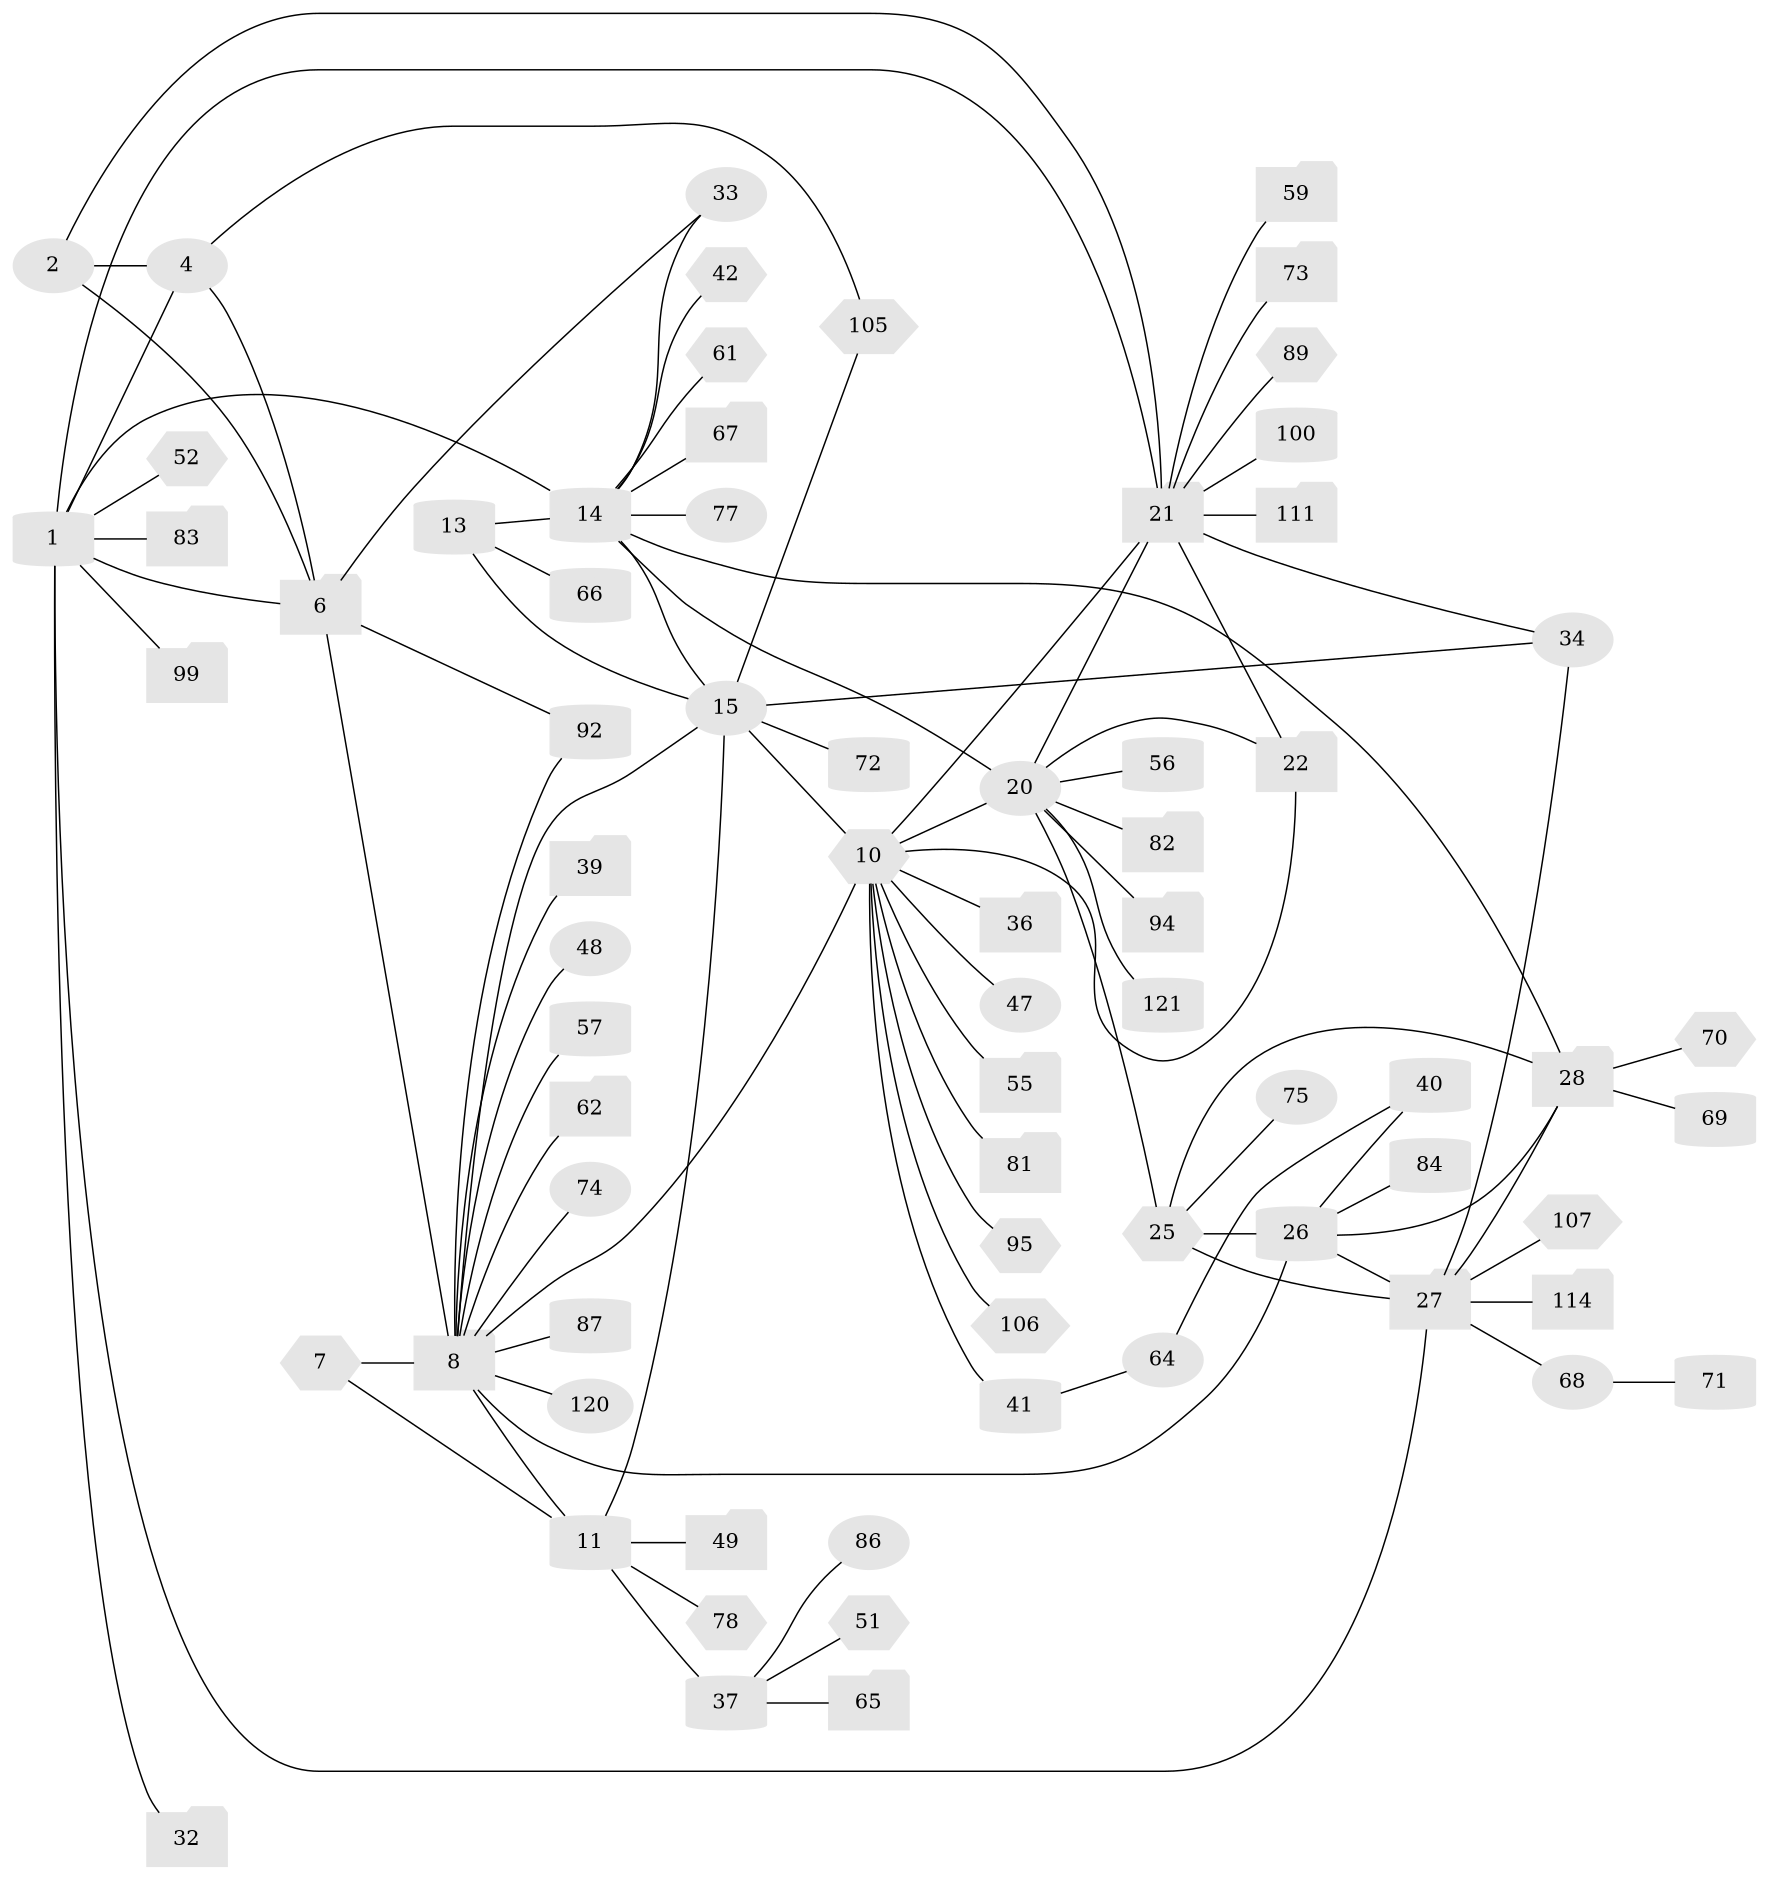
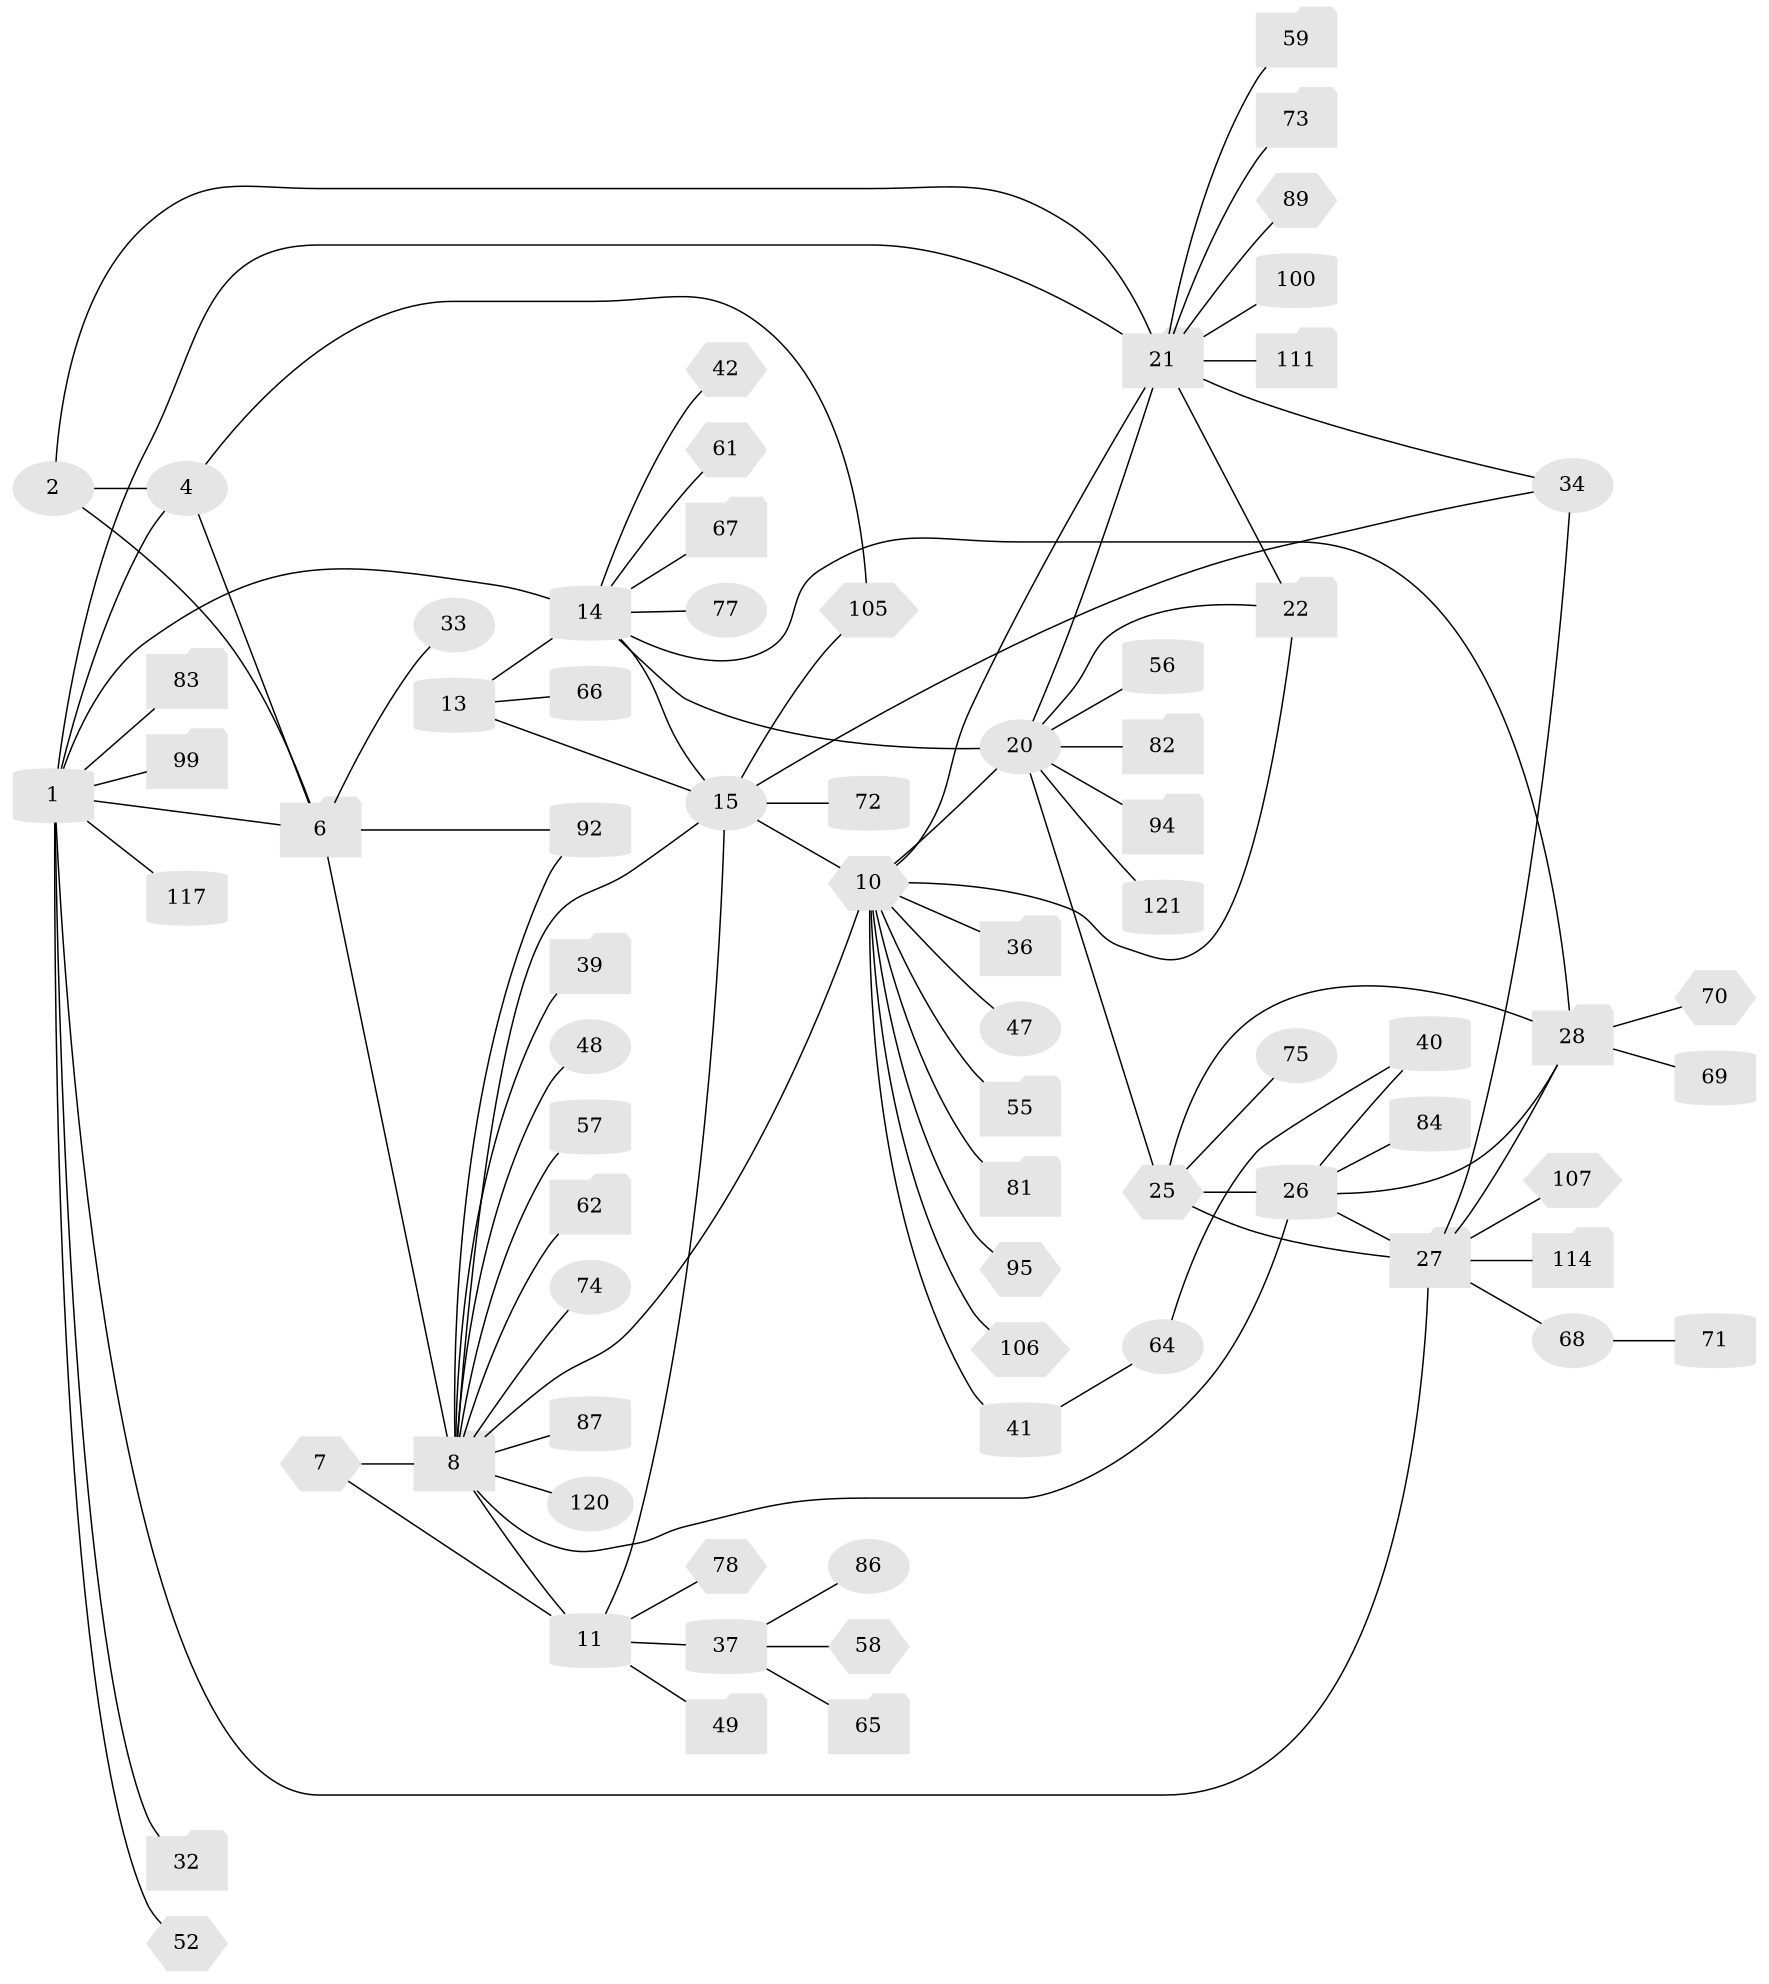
(659, 351) -> none
none -> (187, 898)
(869, 1623) -> (869, 1647)
